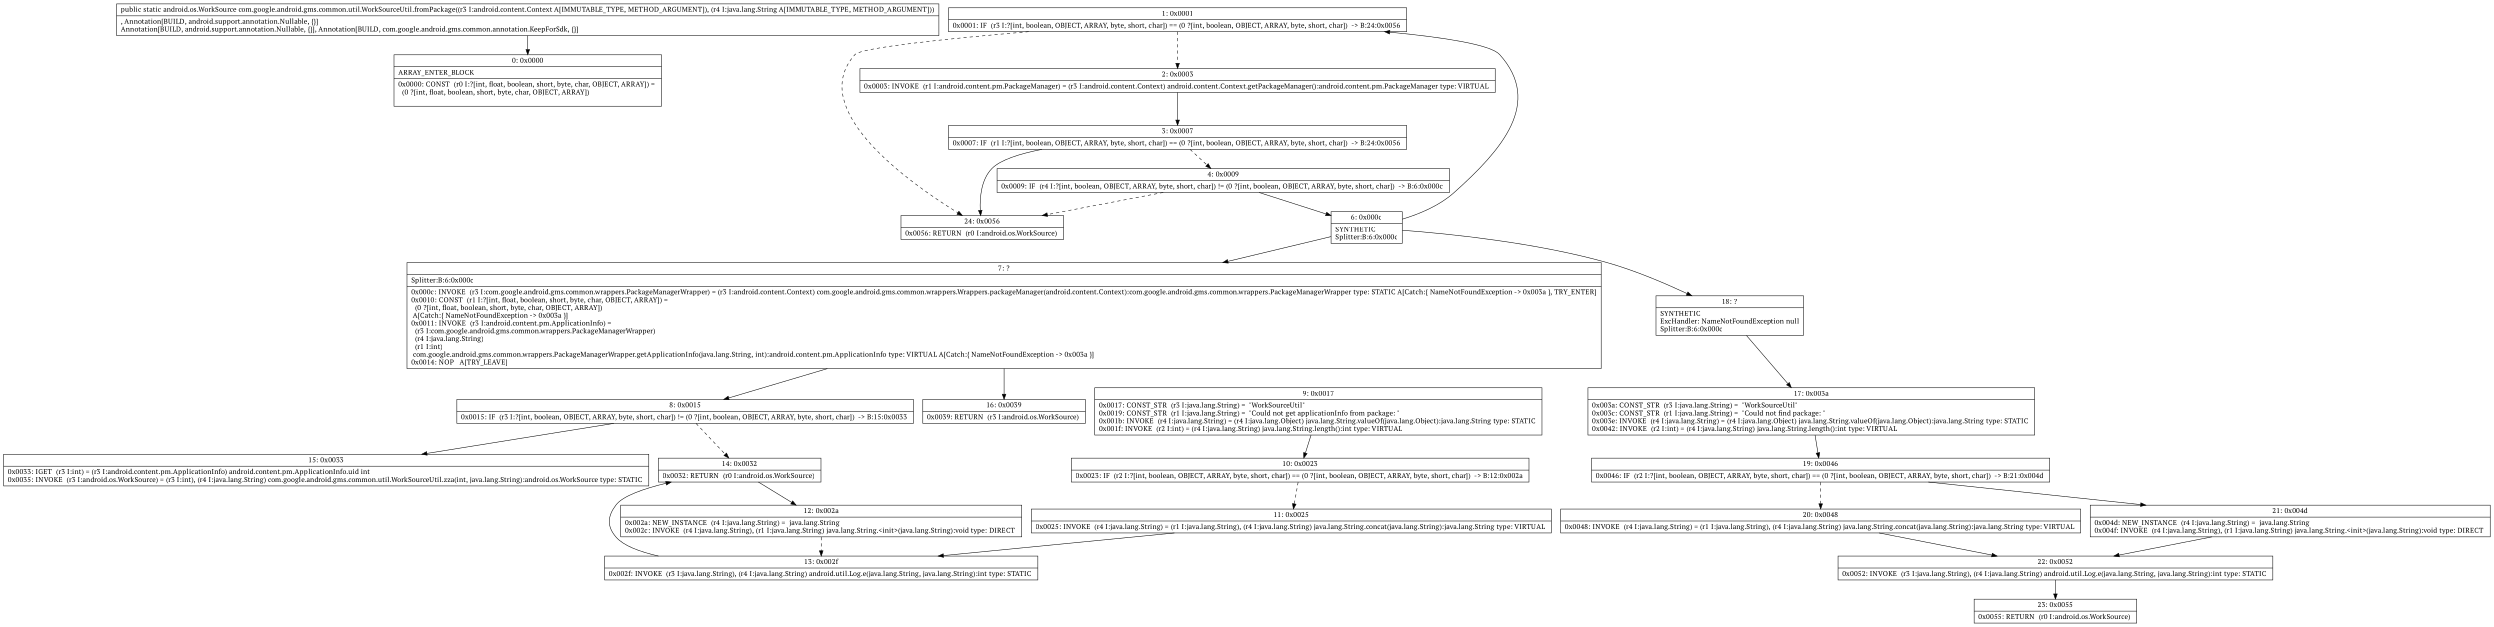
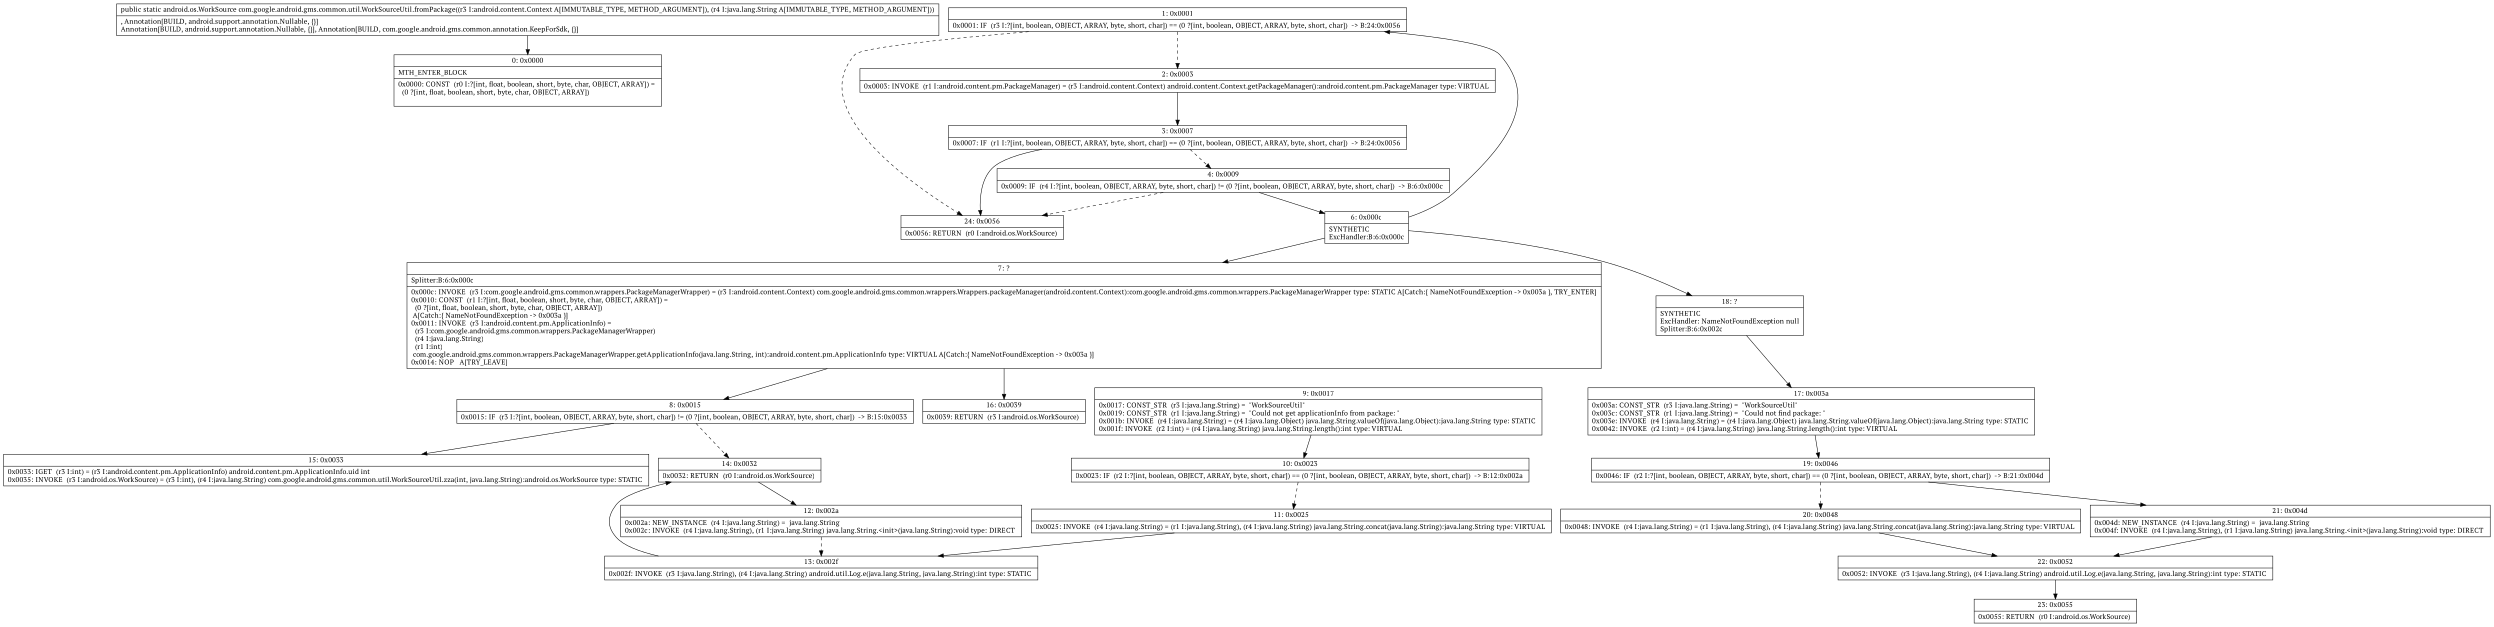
(436, 72) -> (433, 72)
(1367, 237) -> (1367, 237)
(1692, 329) -> (1692, 329)
